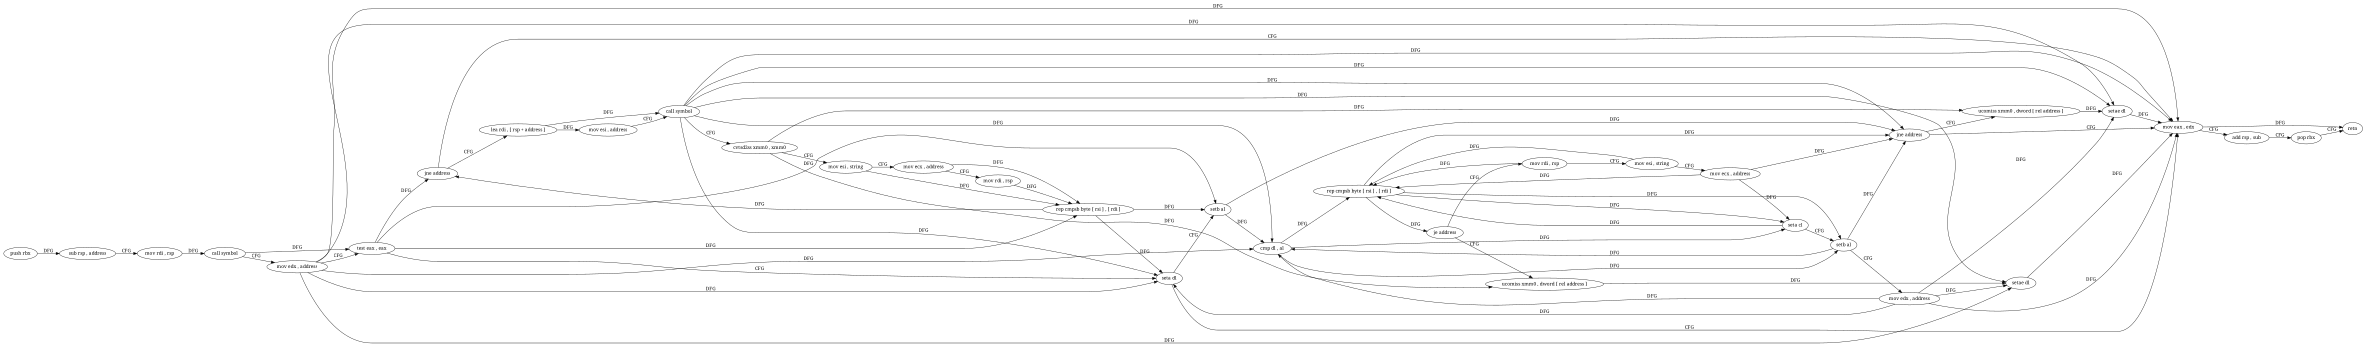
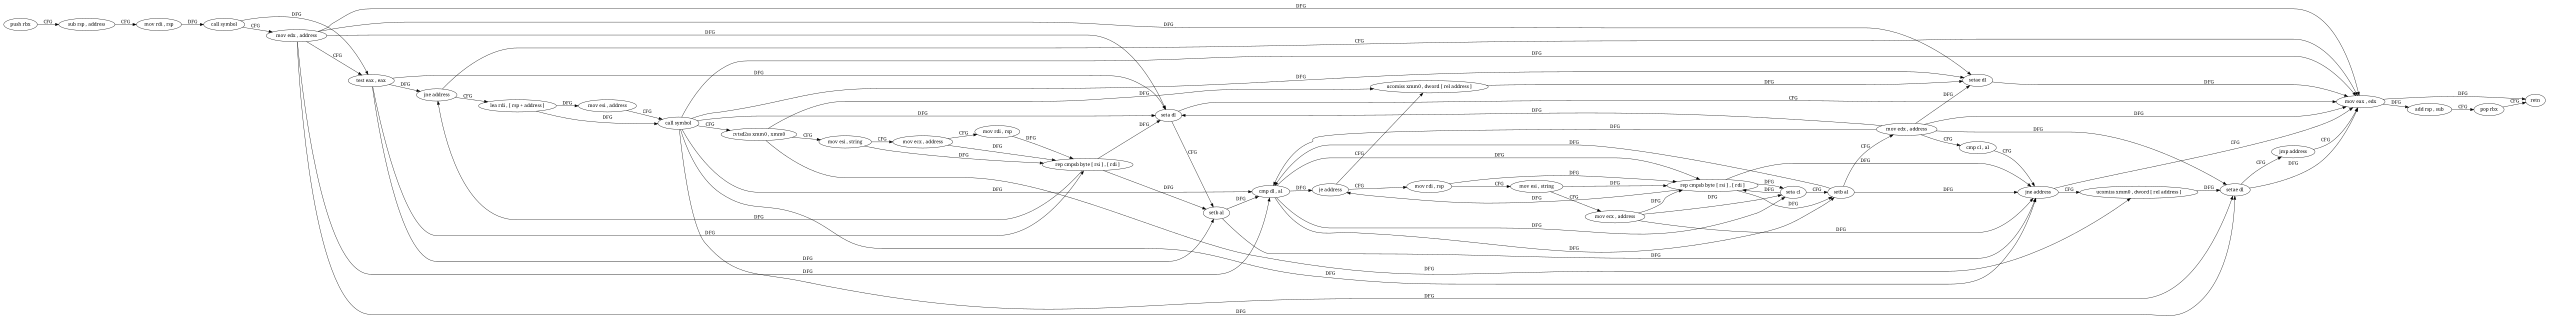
(2214, 129) -> (2396, 103)
none -> (1978, 148)
none -> (2293, 152)
none -> (1299, 191)
(48, 251) -> (48, 22)
(760, 269) -> (759, 73)
